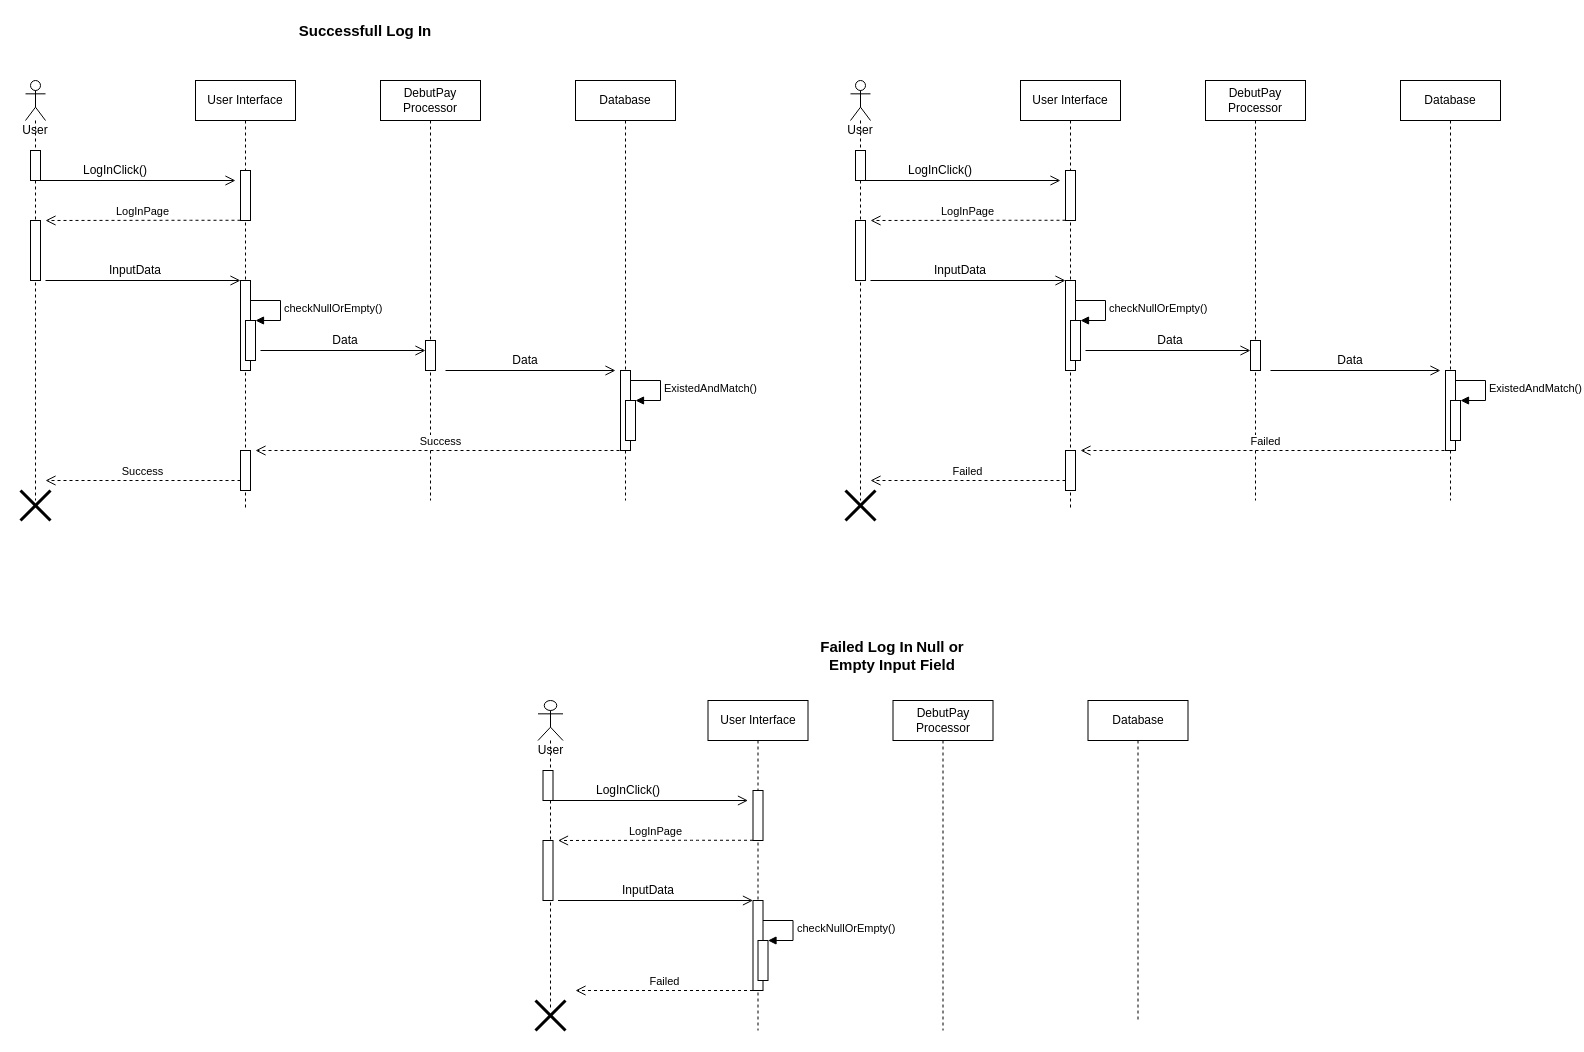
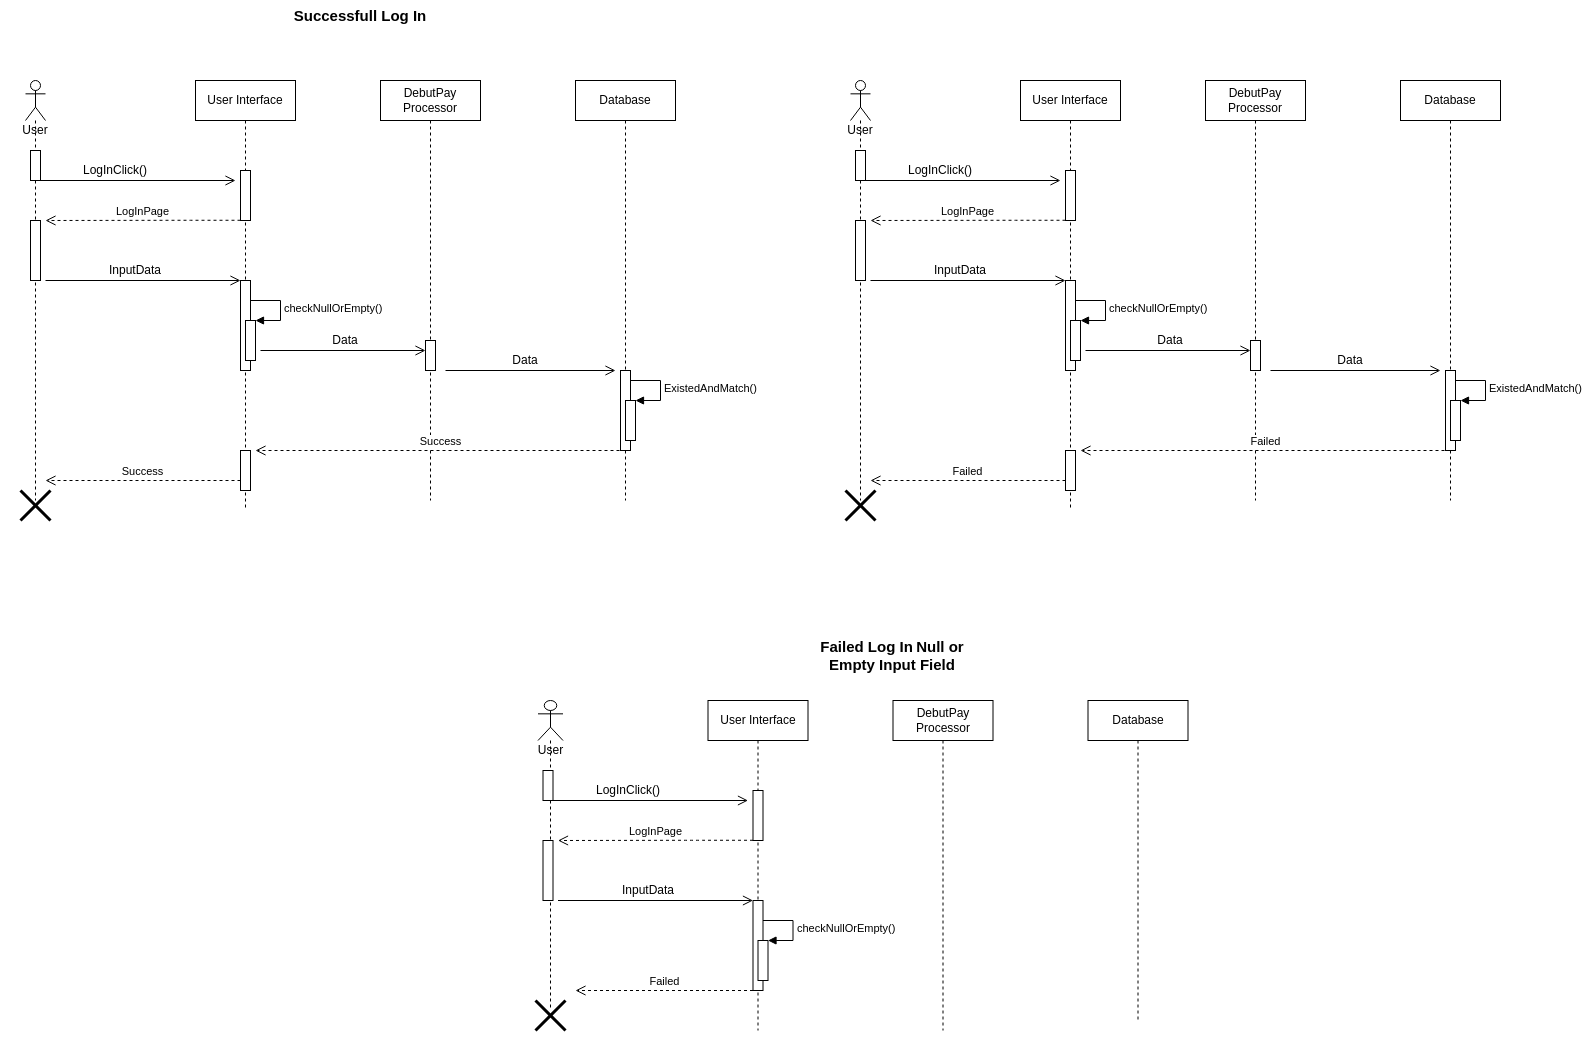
(366, 31) -> (361, 16)
